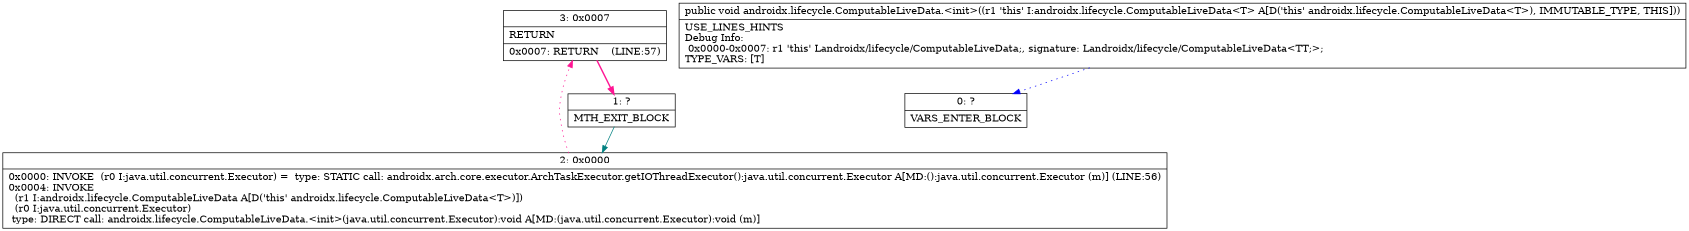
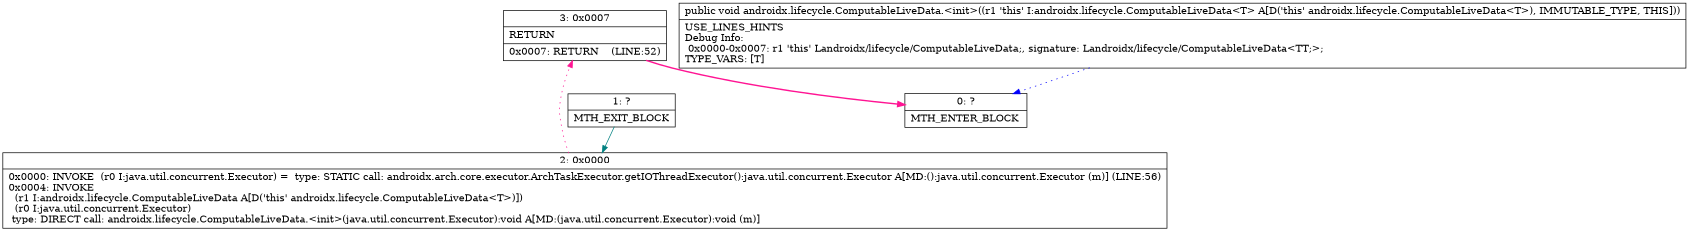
(585, 52) -> (585, 52)
(604, 74) -> (771, 88)
(966, 119) -> (965, 119)
